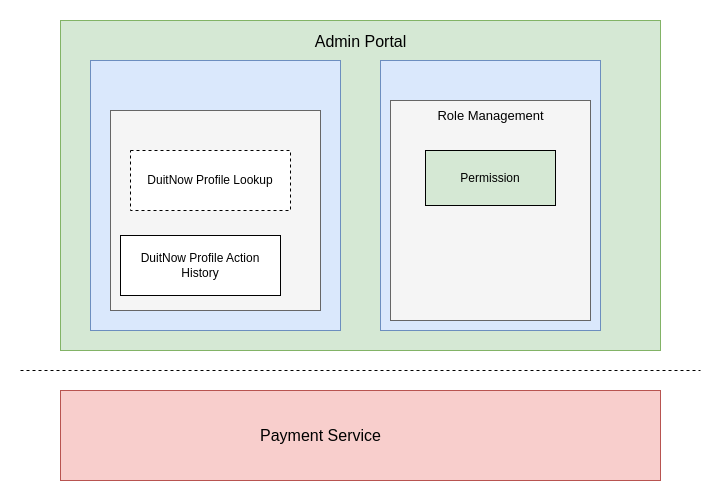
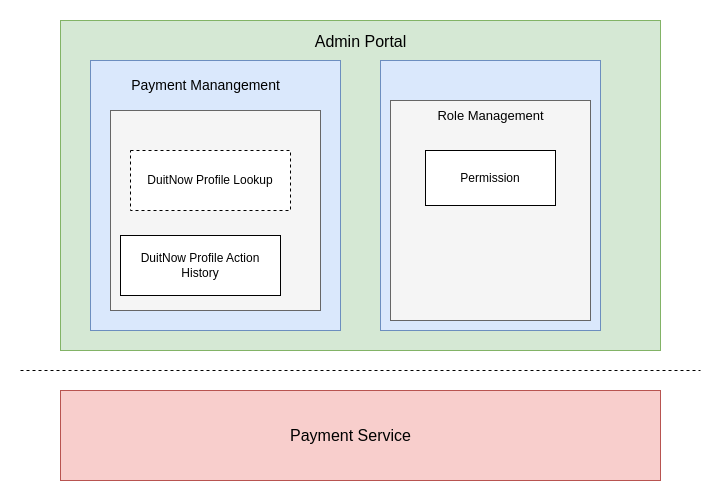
none -> (206, 86)
(491, 178) -> (491, 178)
(321, 436) -> (351, 436)
